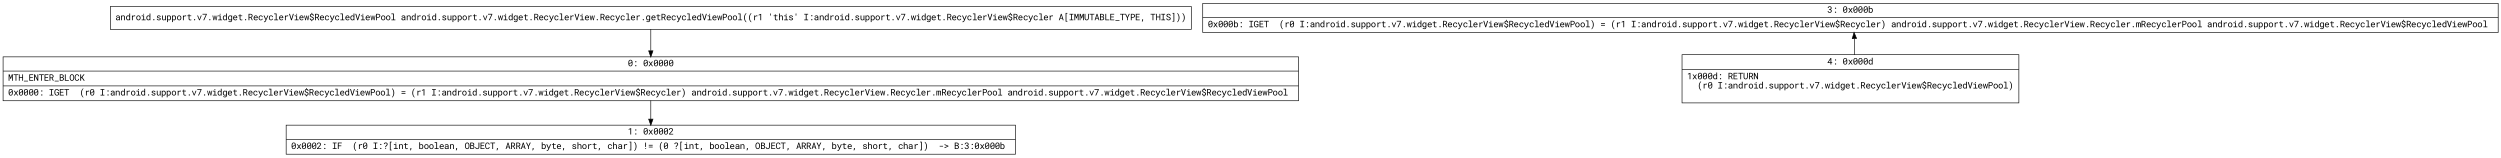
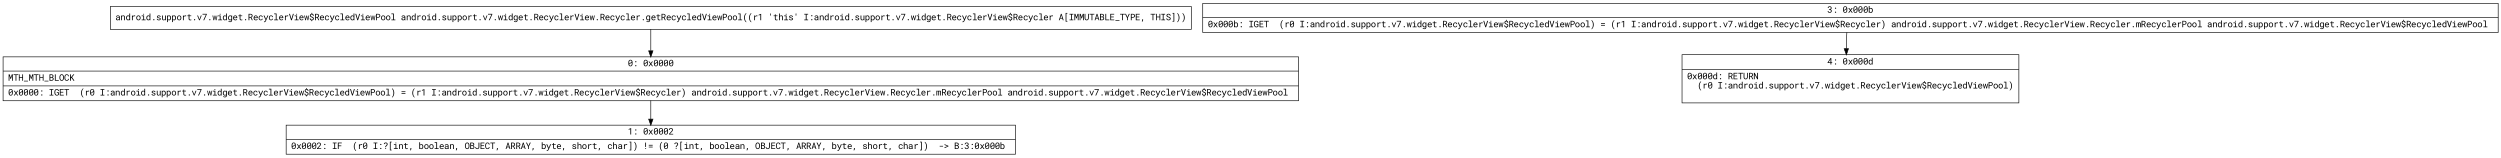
(1855, 47) -> (1846, 40)
(1728, 77) -> (1728, 77)
(46, 78) -> (41, 78)
